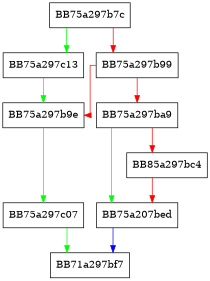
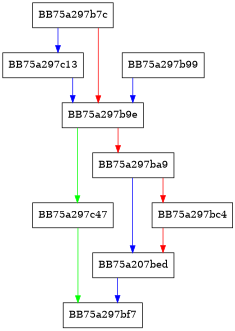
(67, 37) -> (58, 37)
(113, 37) -> (98, 62)
(43, 87) -> (73, 87)
(137, 87) -> (118, 137)
(90, 88) -> (133, 87)
(112, 162) -> (133, 212)
(167, 165) -> (192, 215)
(43, 215) -> (73, 215)
(90, 265) -> (103, 315)
